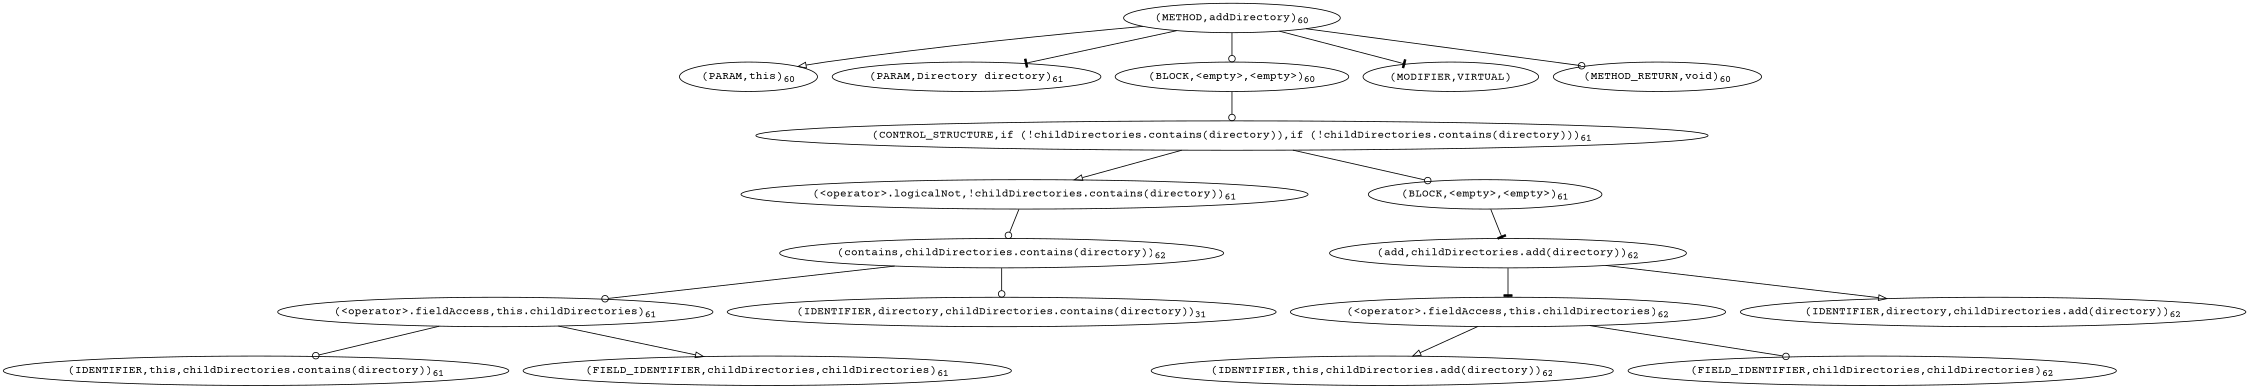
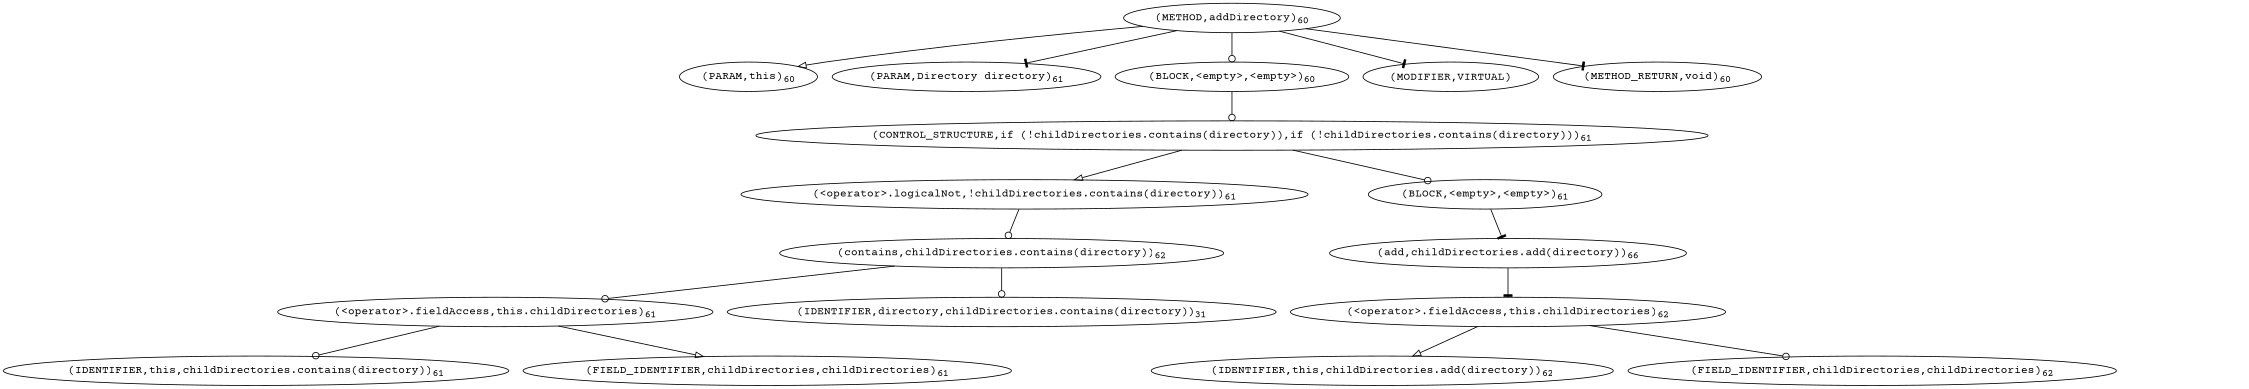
(1443, 47) -> (1443, 47)
(1633, 252) -> (1633, 252)
(1993, 312) -> none
